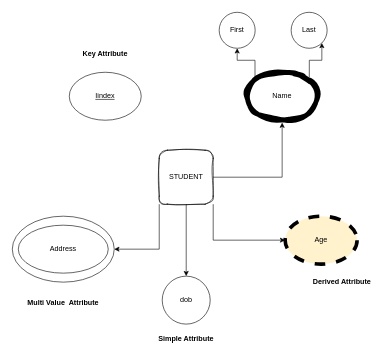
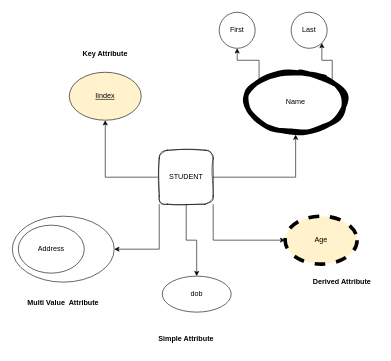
(105, 96) -> (105, 96)
(282, 96) -> (296, 102)
none -> (105, 177)
(63, 249) -> (51, 249)
(186, 300) -> (197, 294)
